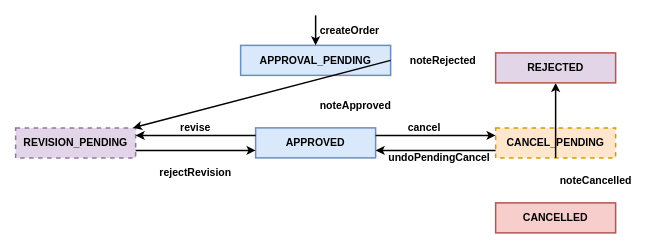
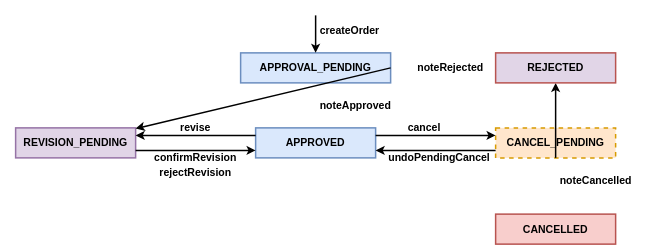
(315, 60) -> (315, 68)
(443, 60) -> (450, 68)
(75, 143) -> (75, 143)
none -> (195, 158)
(555, 218) -> (555, 229)
